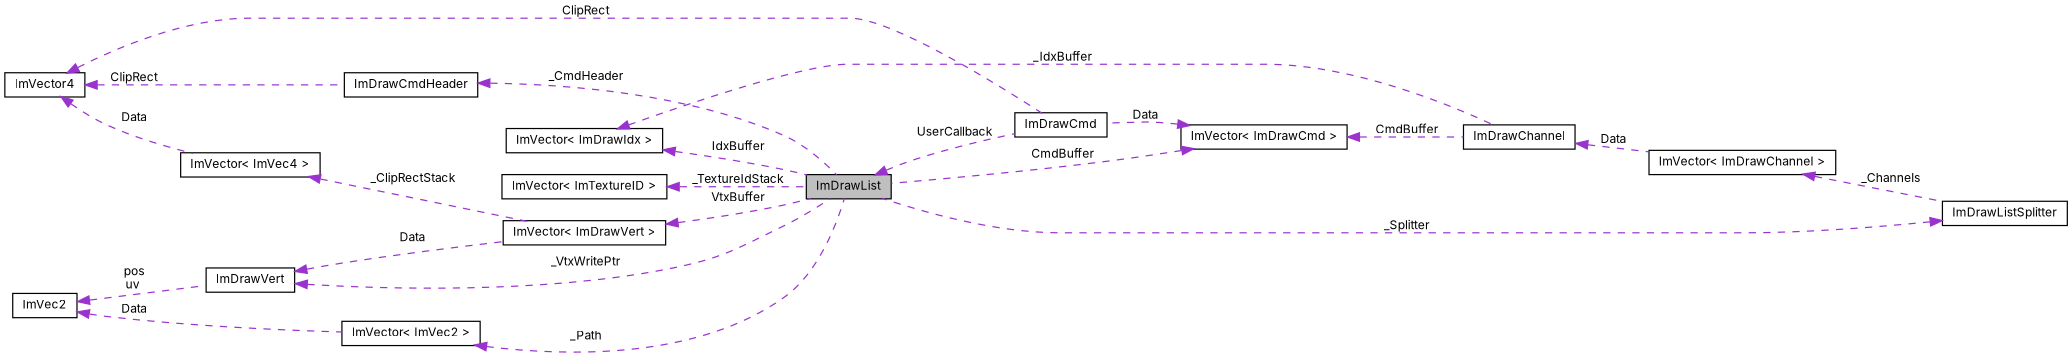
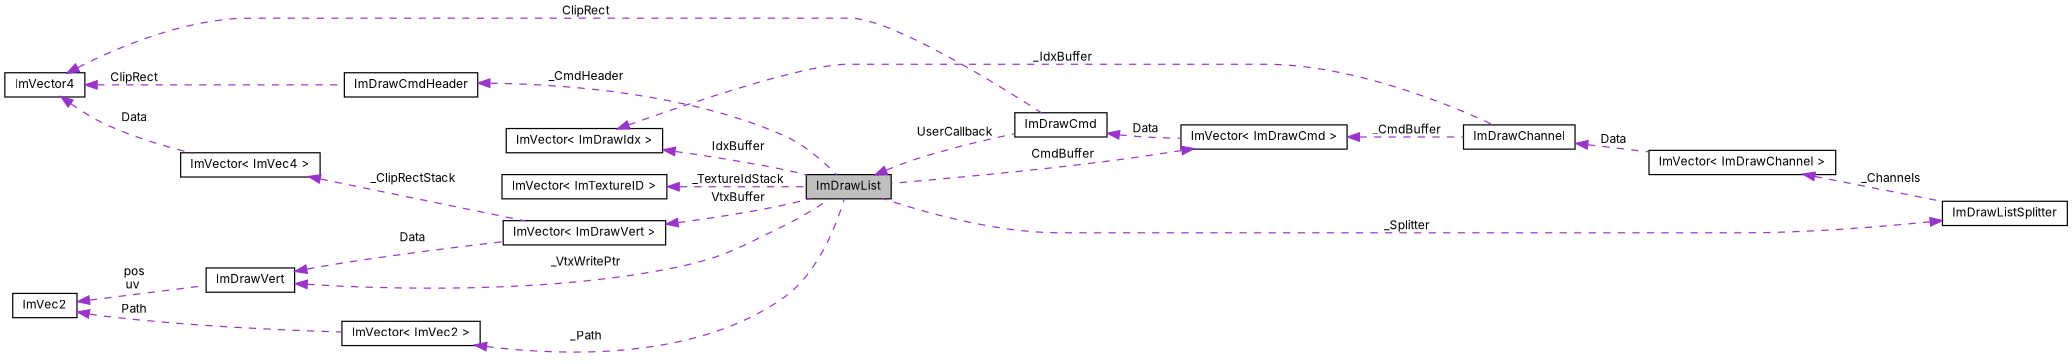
(1143, 122) -> (1150, 137)
(1405, 130) -> (1405, 130)
(133, 310) -> (133, 310)
